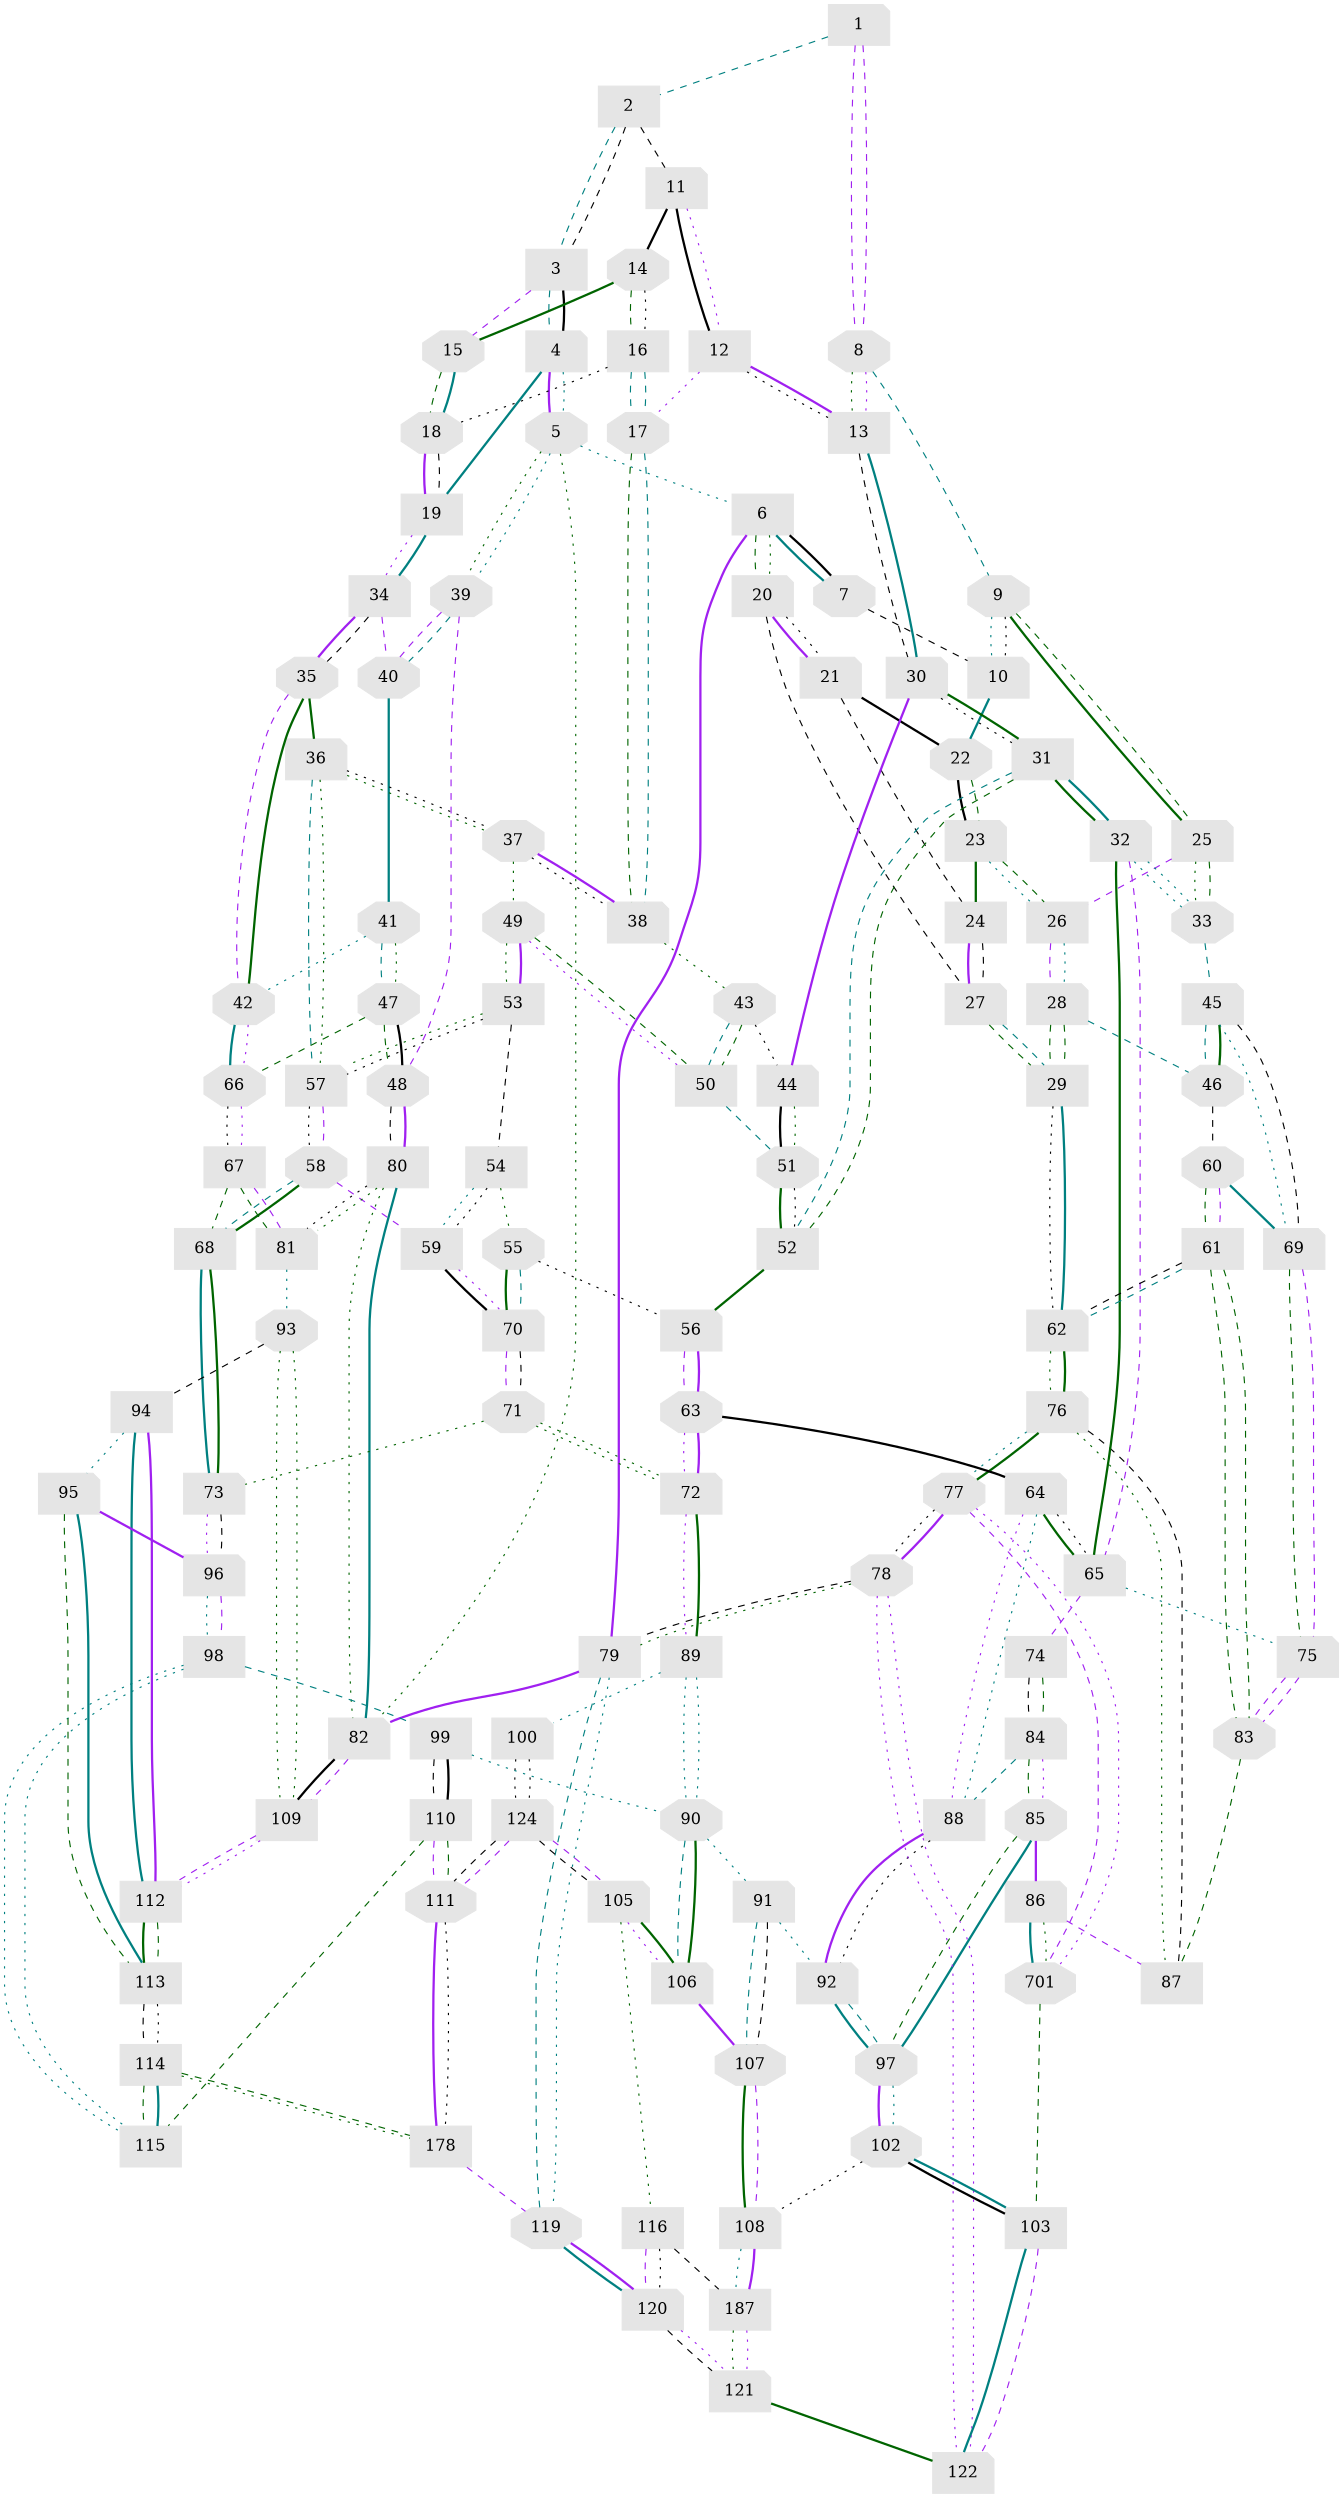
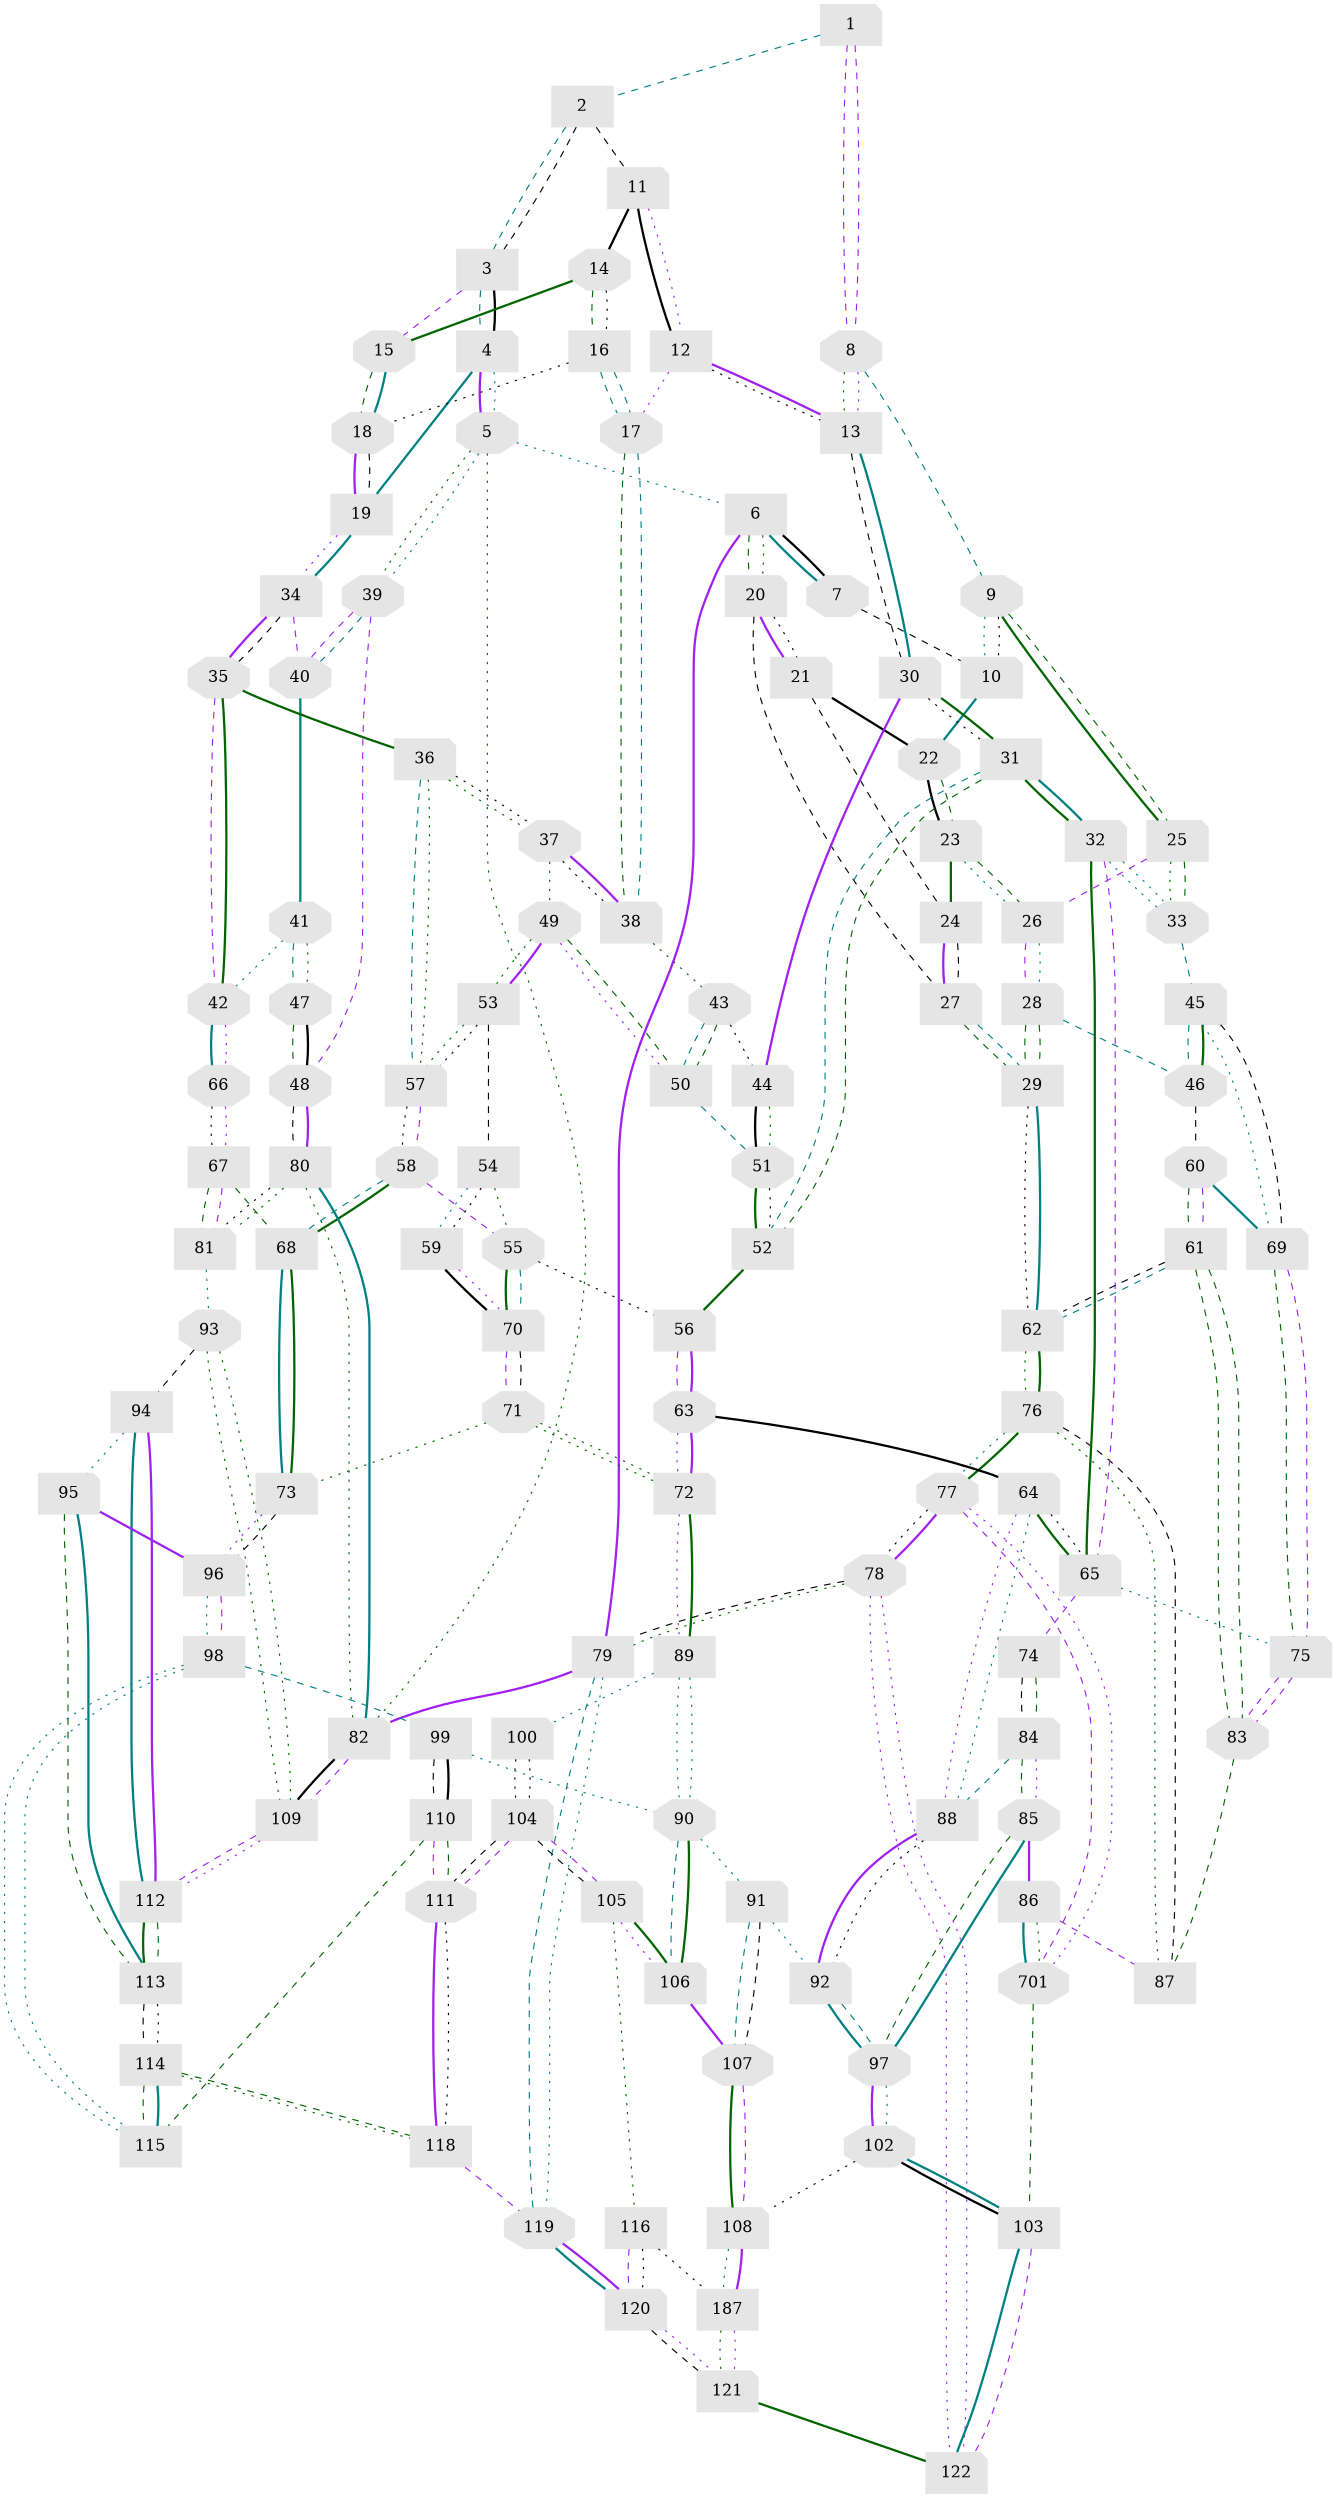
(304, 1049) -> none
(369, 1204) -> (449, 1200)
(522, 1820) -> (522, 1820)
(441, 2147) -> (441, 2147)
(697, 2269) -> (682, 2269)
